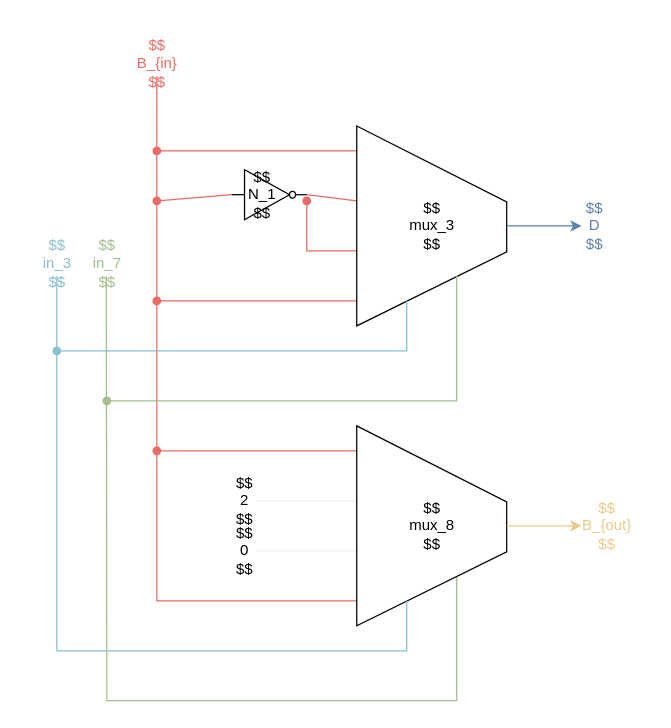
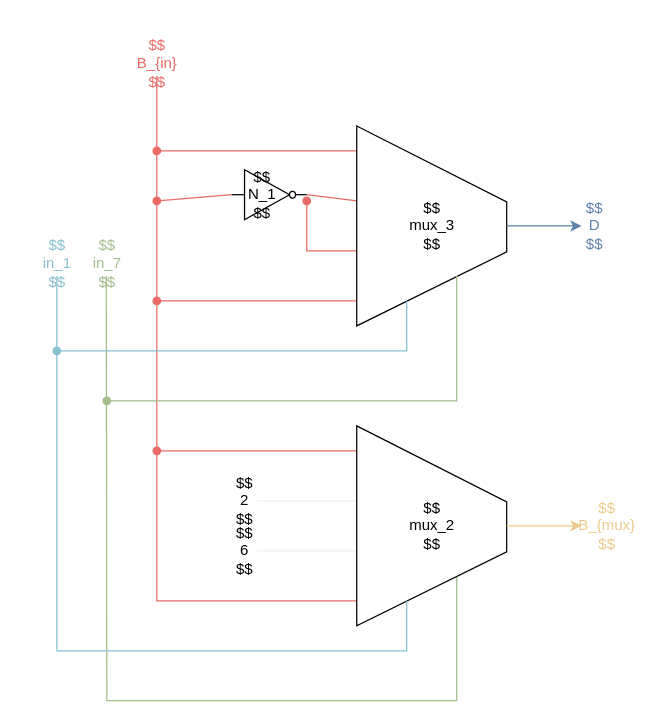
(58, 263) -> (58, 263)
(433, 526) -> (433, 526)
(608, 526) -> (608, 526)
(245, 551) -> (245, 551)
